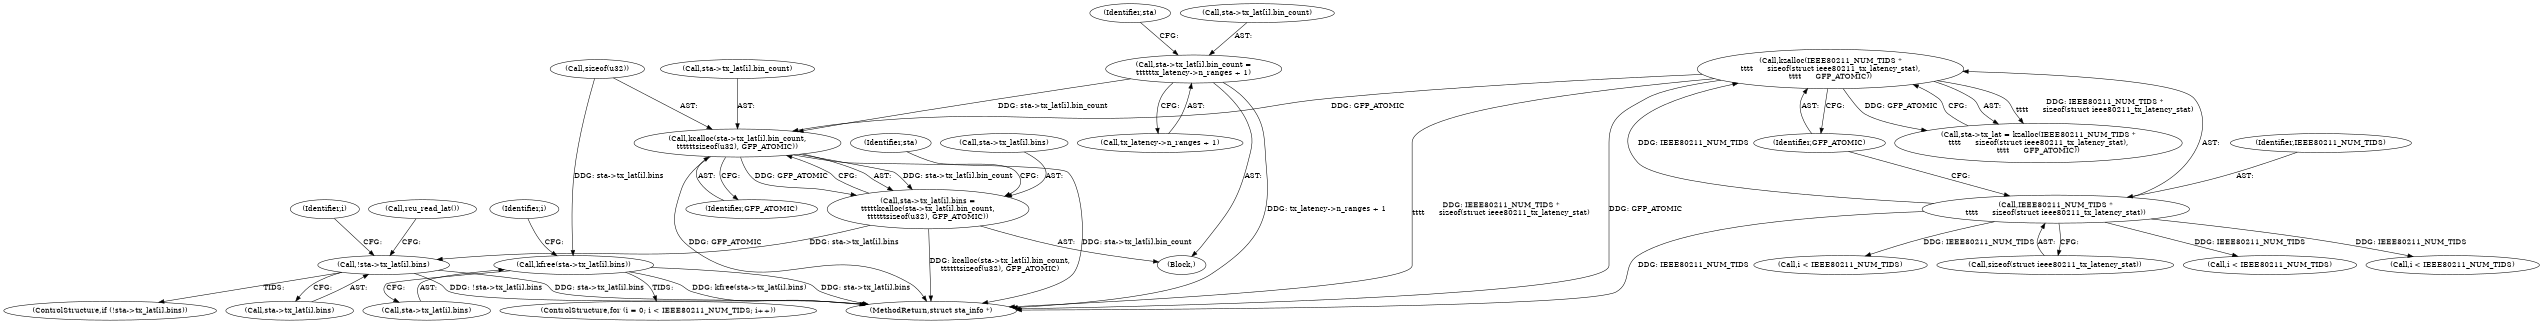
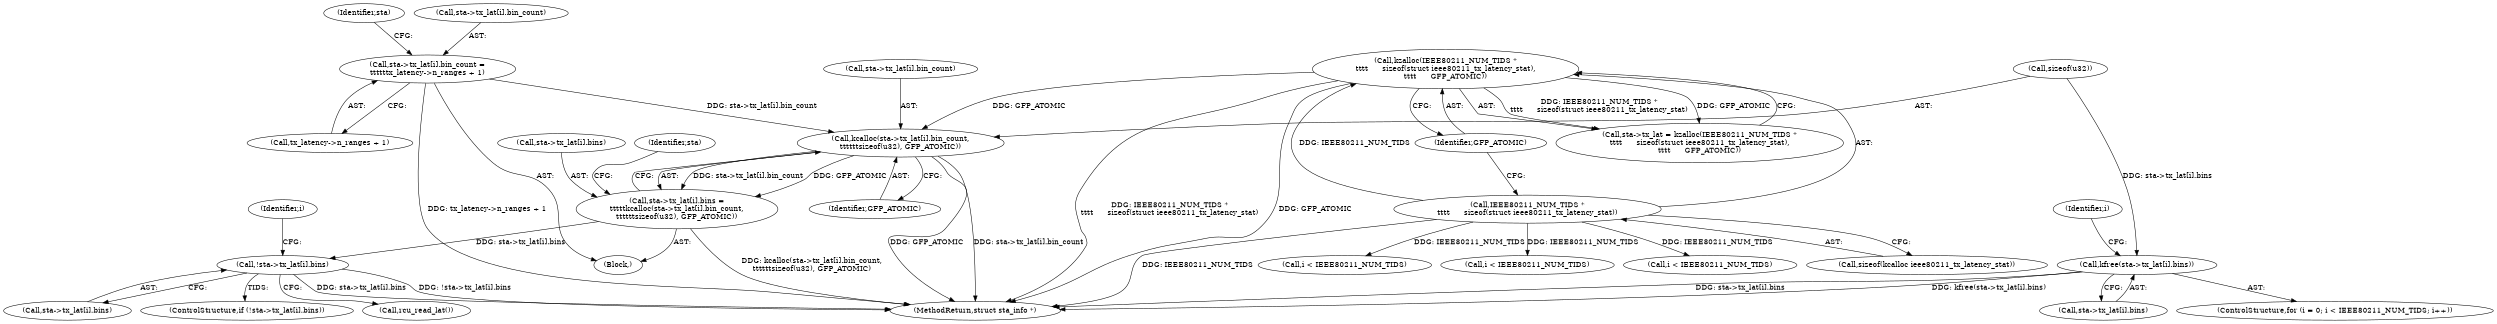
(2321, 143) -> none
(405, 235) -> (318, 300)
(2055, 265) -> (1927, 265)
(664, 288) -> (2258, 288)
